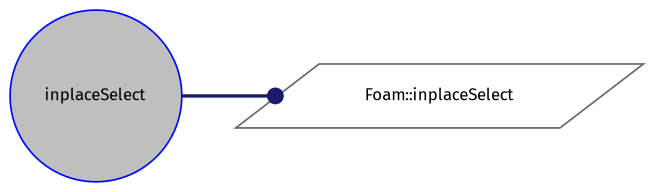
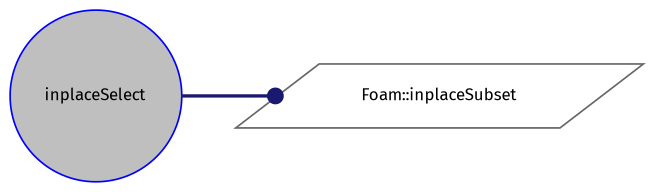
(440, 96) -> (440, 96)
